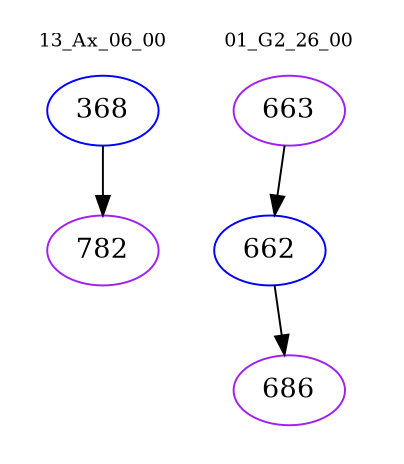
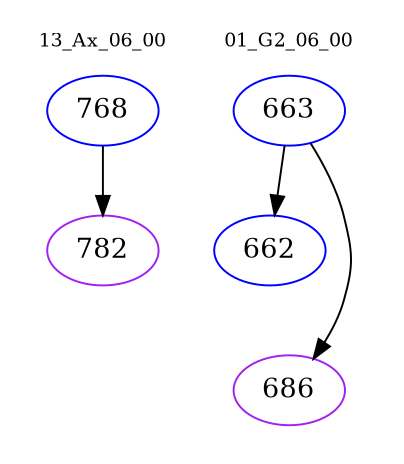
(289, 42) -> (289, 42)
(103, 111) -> (103, 111)
(289, 111) -> (289, 111)
(278, 310) -> (349, 242)
